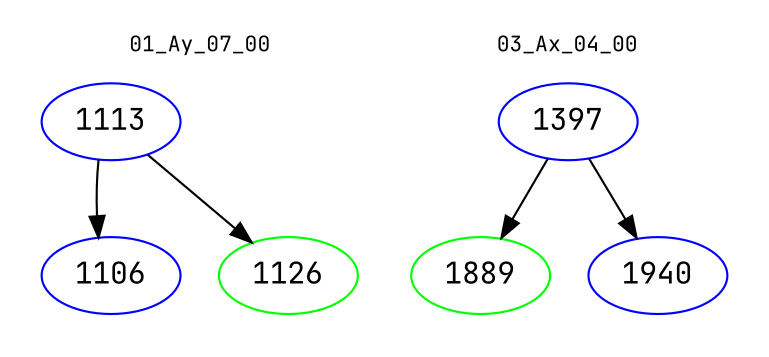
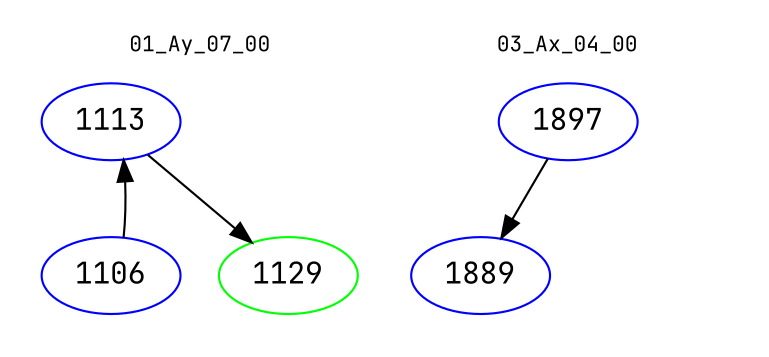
(568, 122) -> (568, 122)
(97, 188) -> (125, 210)
(288, 276) -> (288, 276)
(481, 276) -> (481, 276)
(658, 276) -> none
